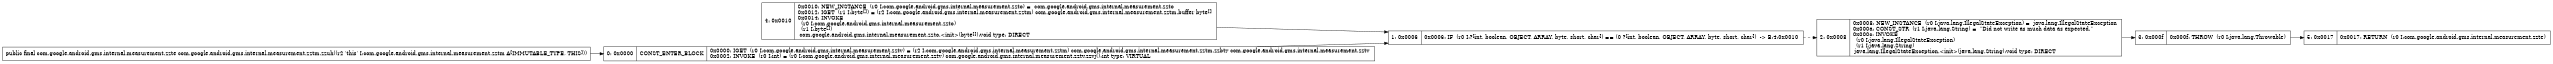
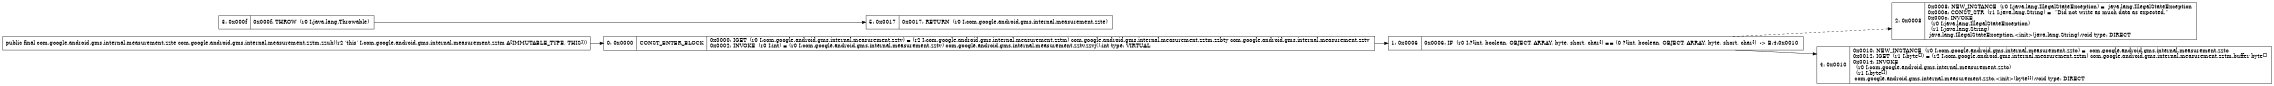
(1301, 30) -> (1774, 52)
(2127, 38) -> none
